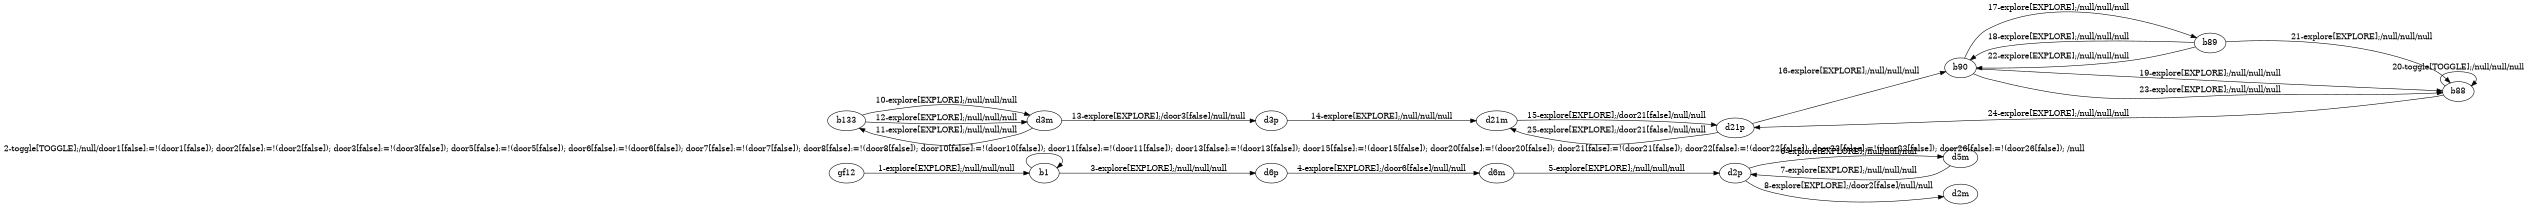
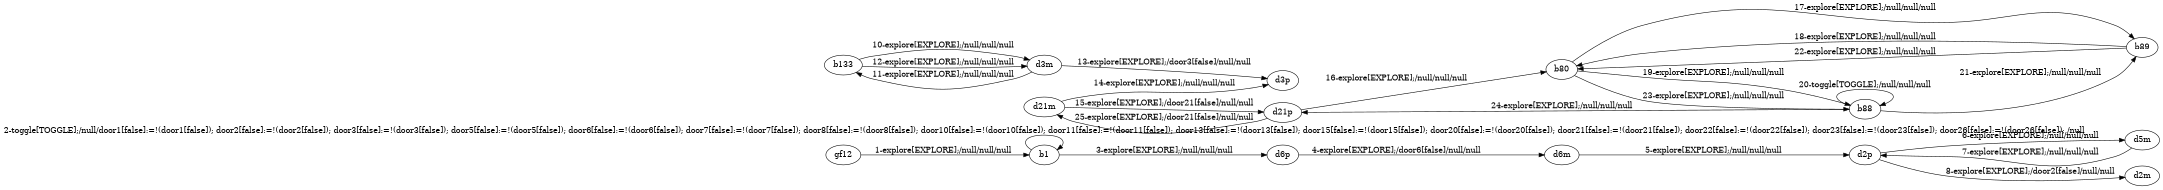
(2339, 45) -> (2012, 108)
(1961, 68) -> (1562, 69)
(1379, 121) -> (1162, 92)
